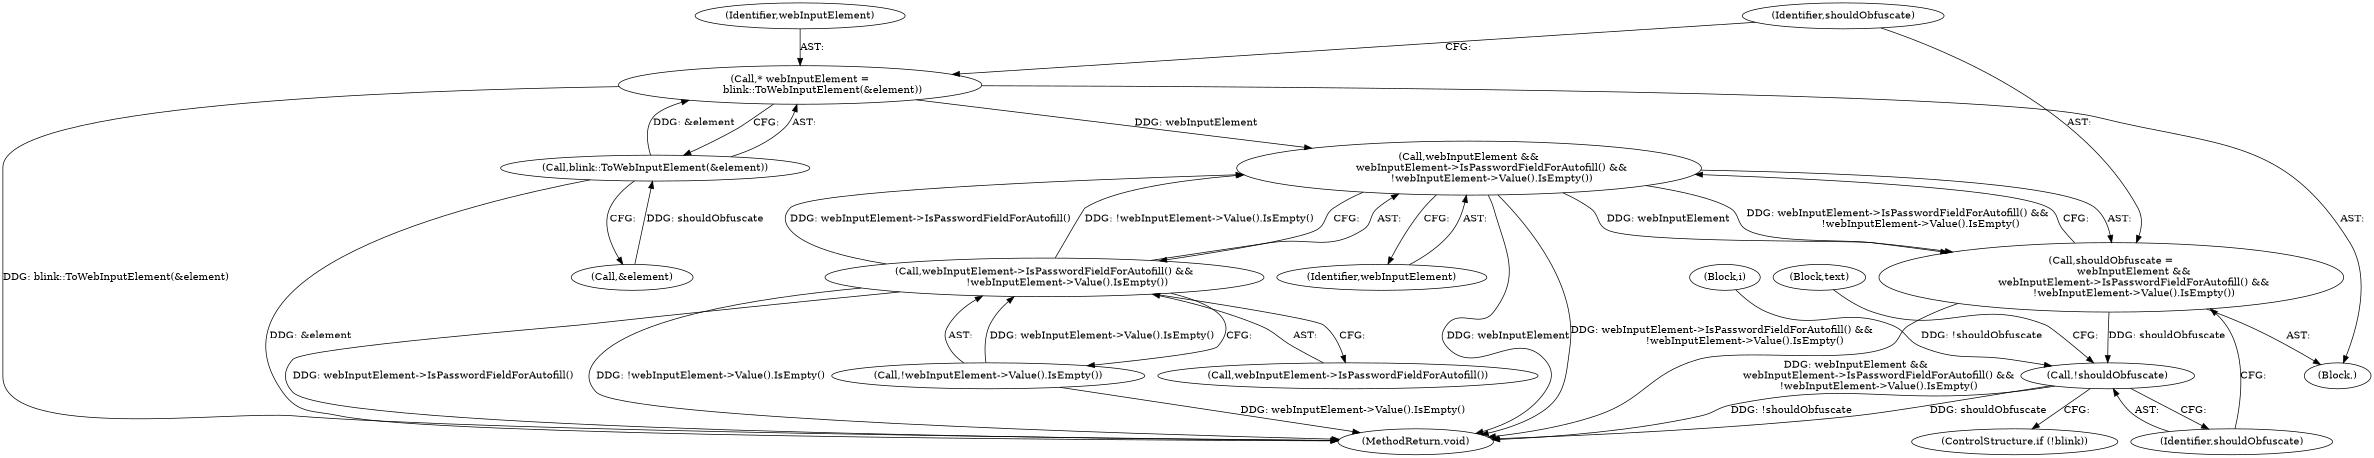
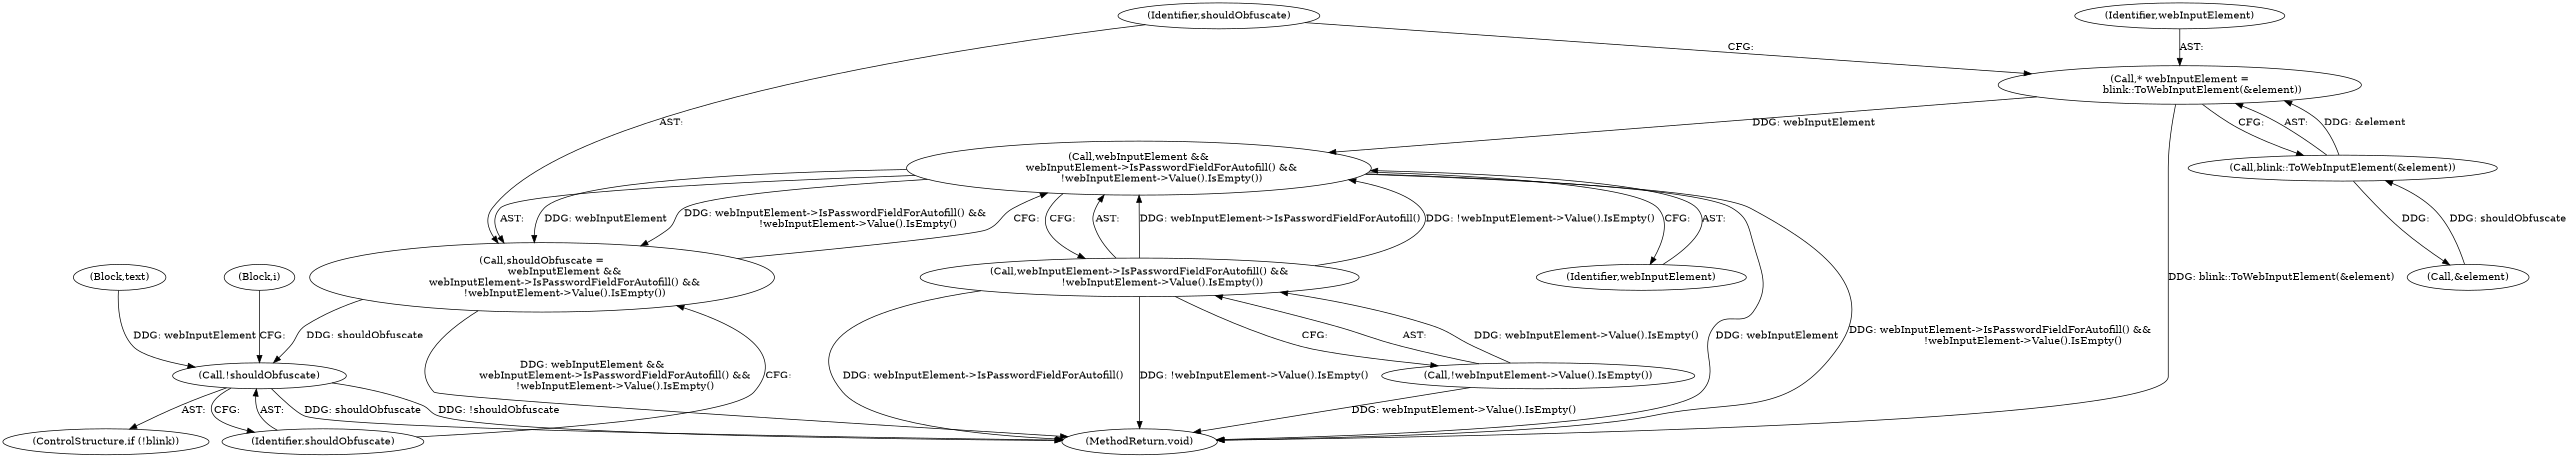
(625, 219) -> (2417, 219)
(1982, 336) -> (274, 336)
(2087, 336) -> (195, 336)
(1348, 376) -> none
(2338, 376) -> none
(293, 403) -> none
(2079, 410) -> (195, 410)
